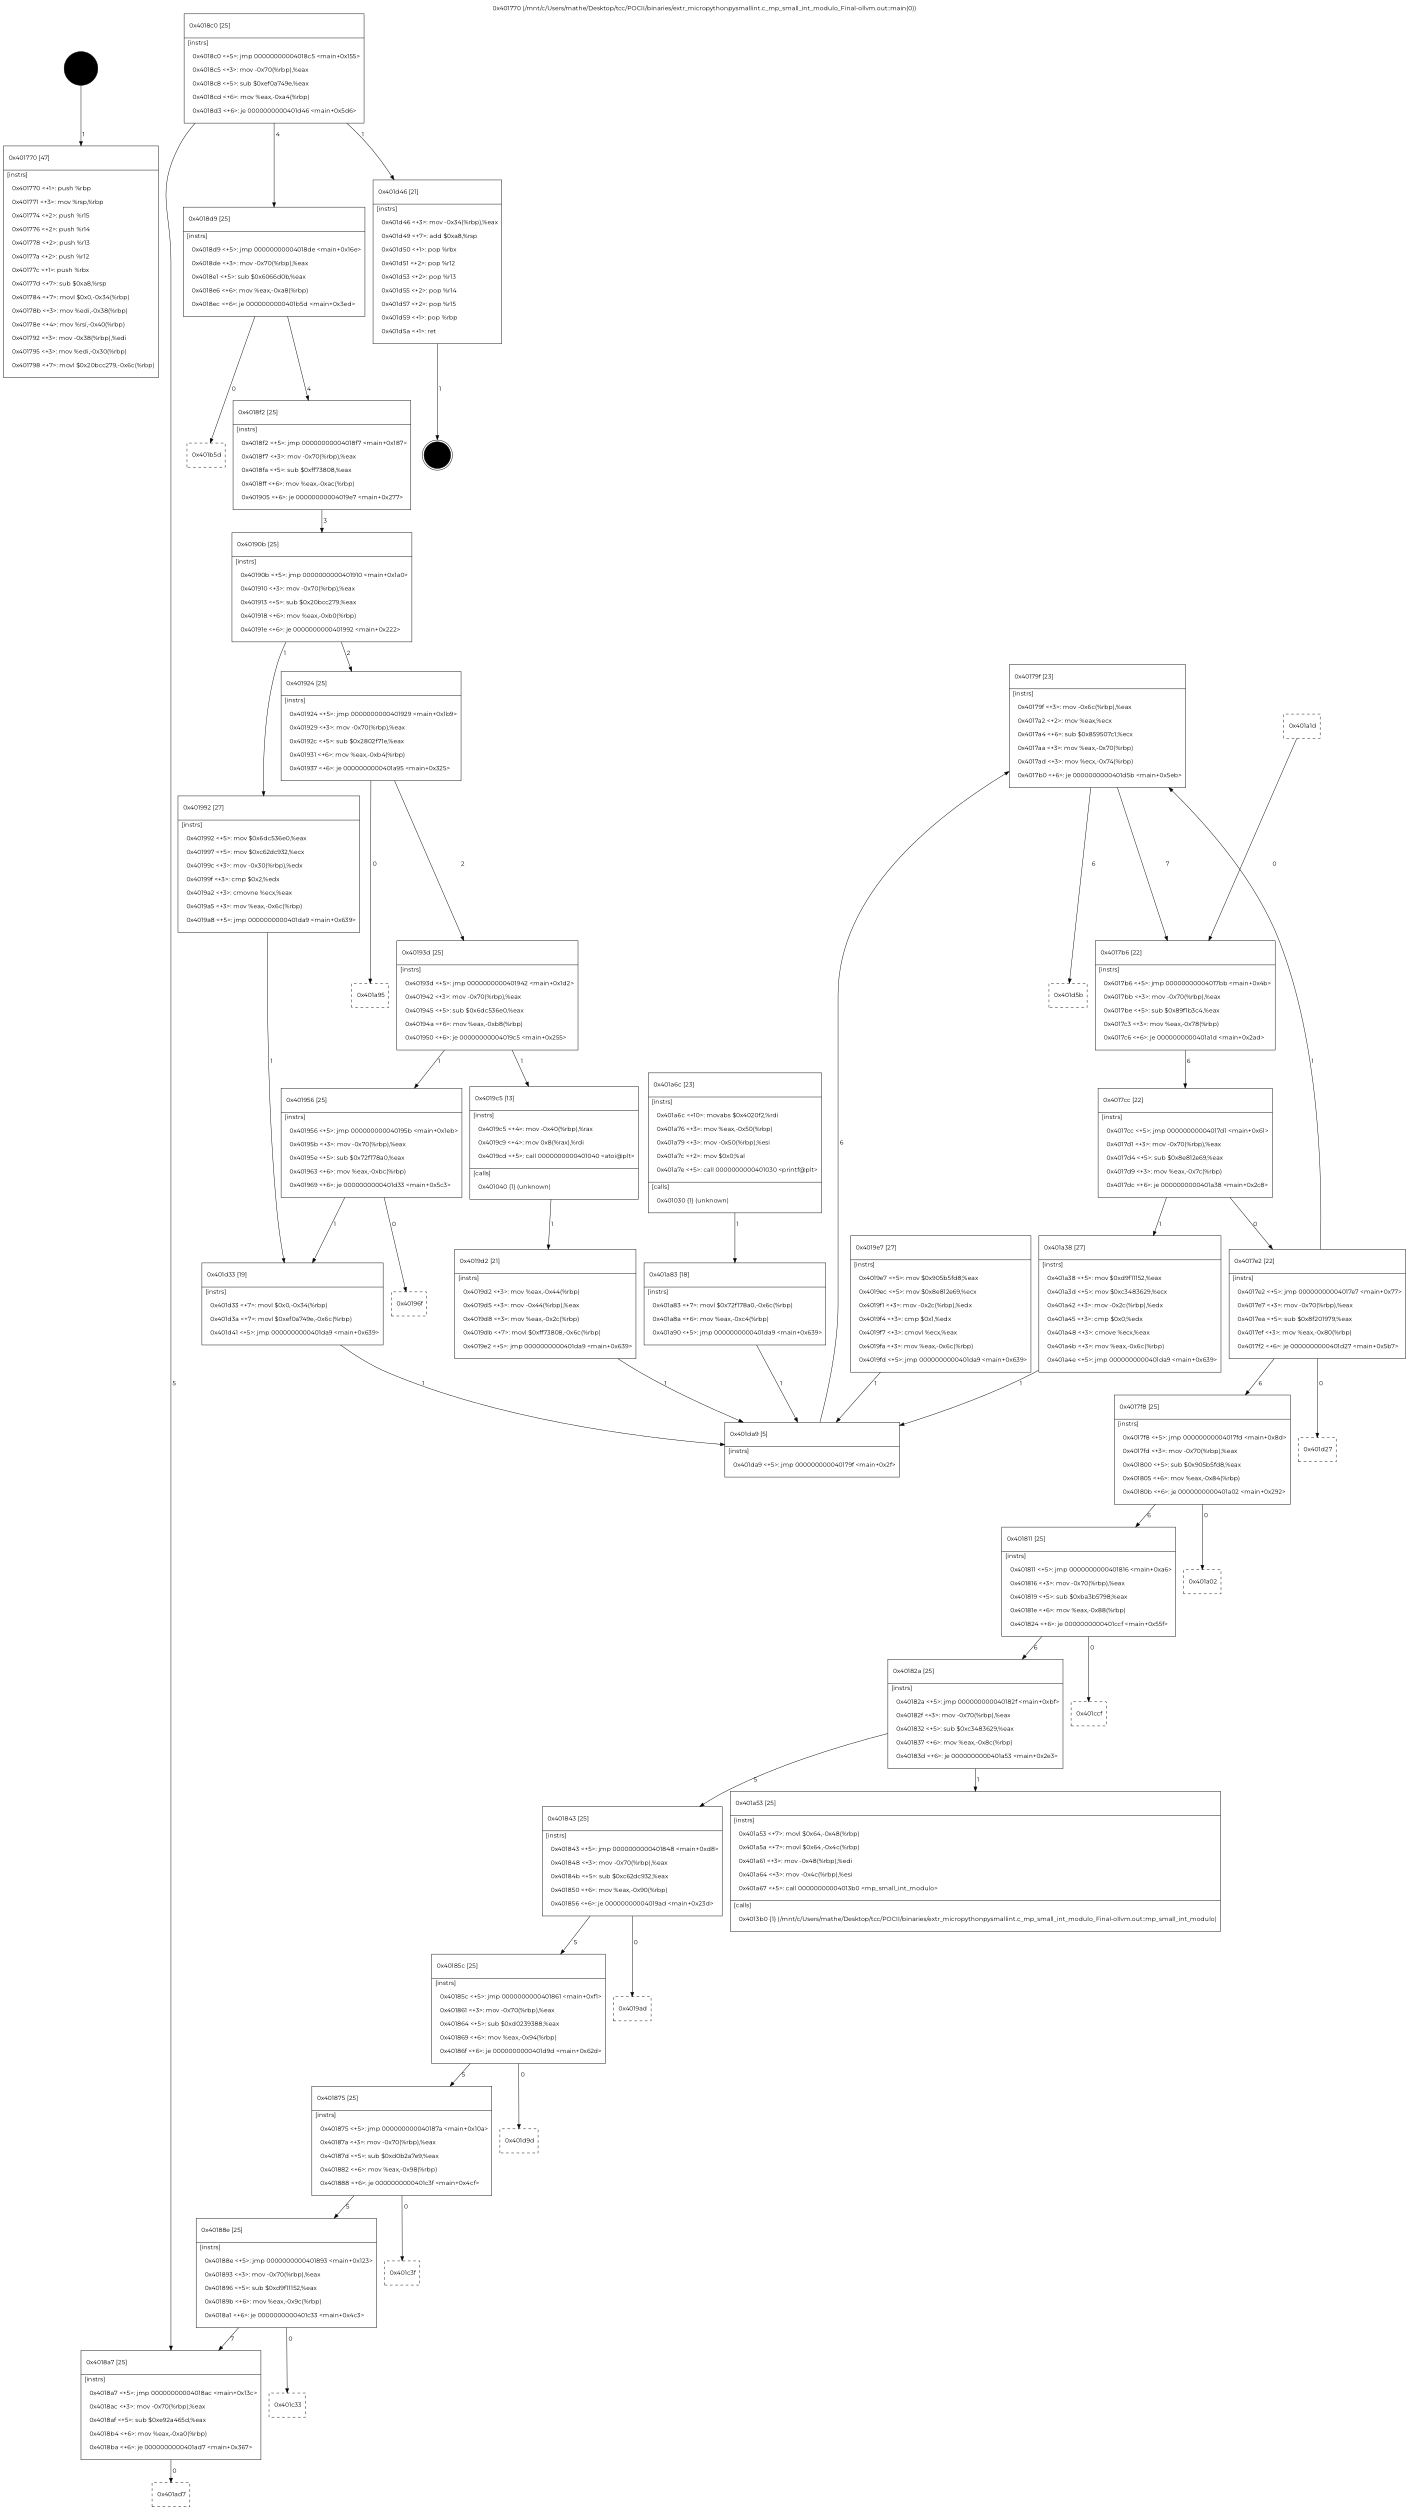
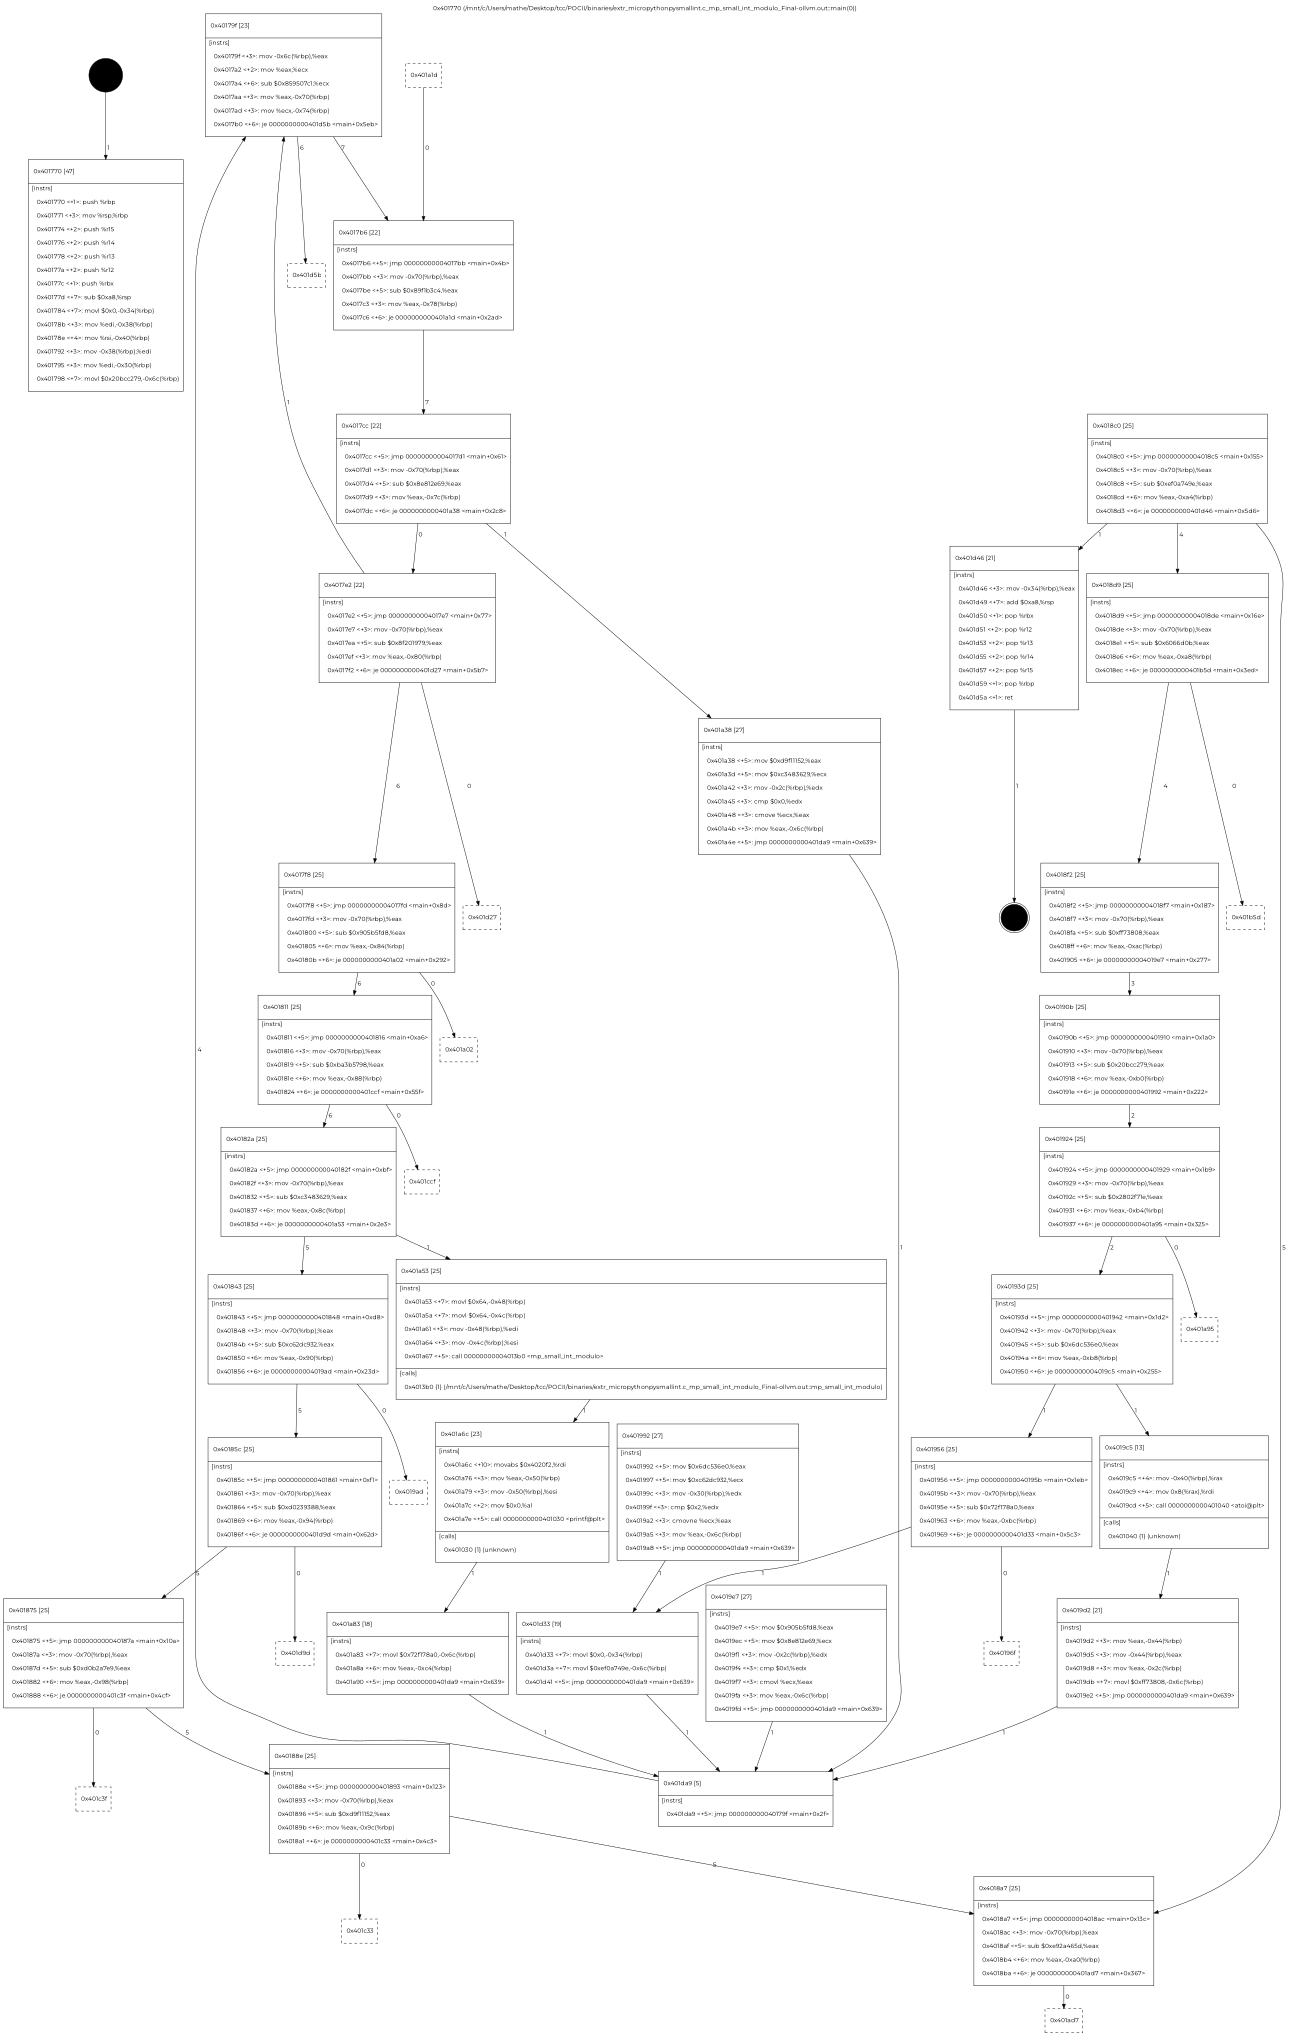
(267, 715) -> none
(1188, 1061) -> (426, 403)
(841, 1143) -> (199, 1050)
none -> (583, 1409)
(232, 2339) -> (714, 1865)
